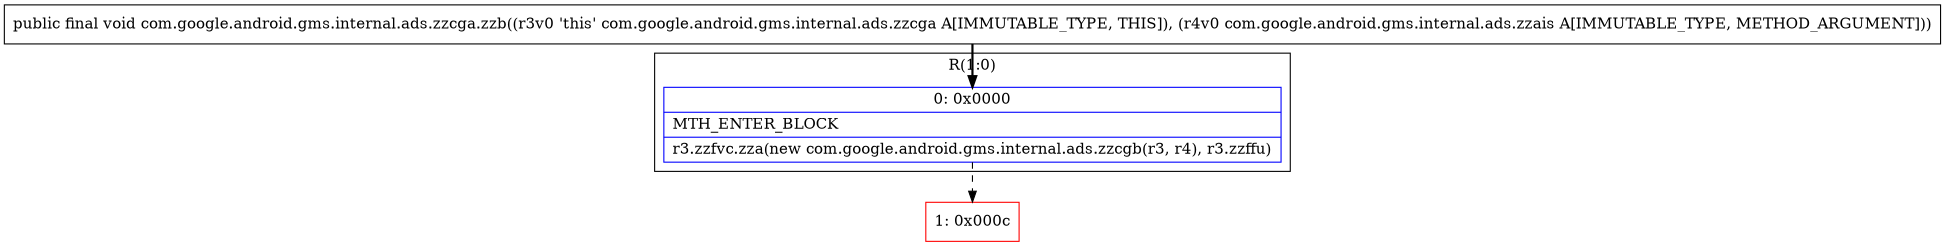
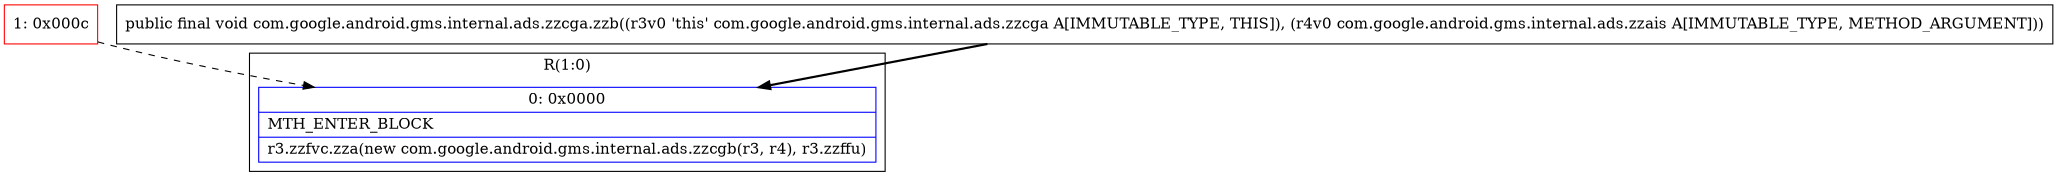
(972, 178) -> (200, 66)
